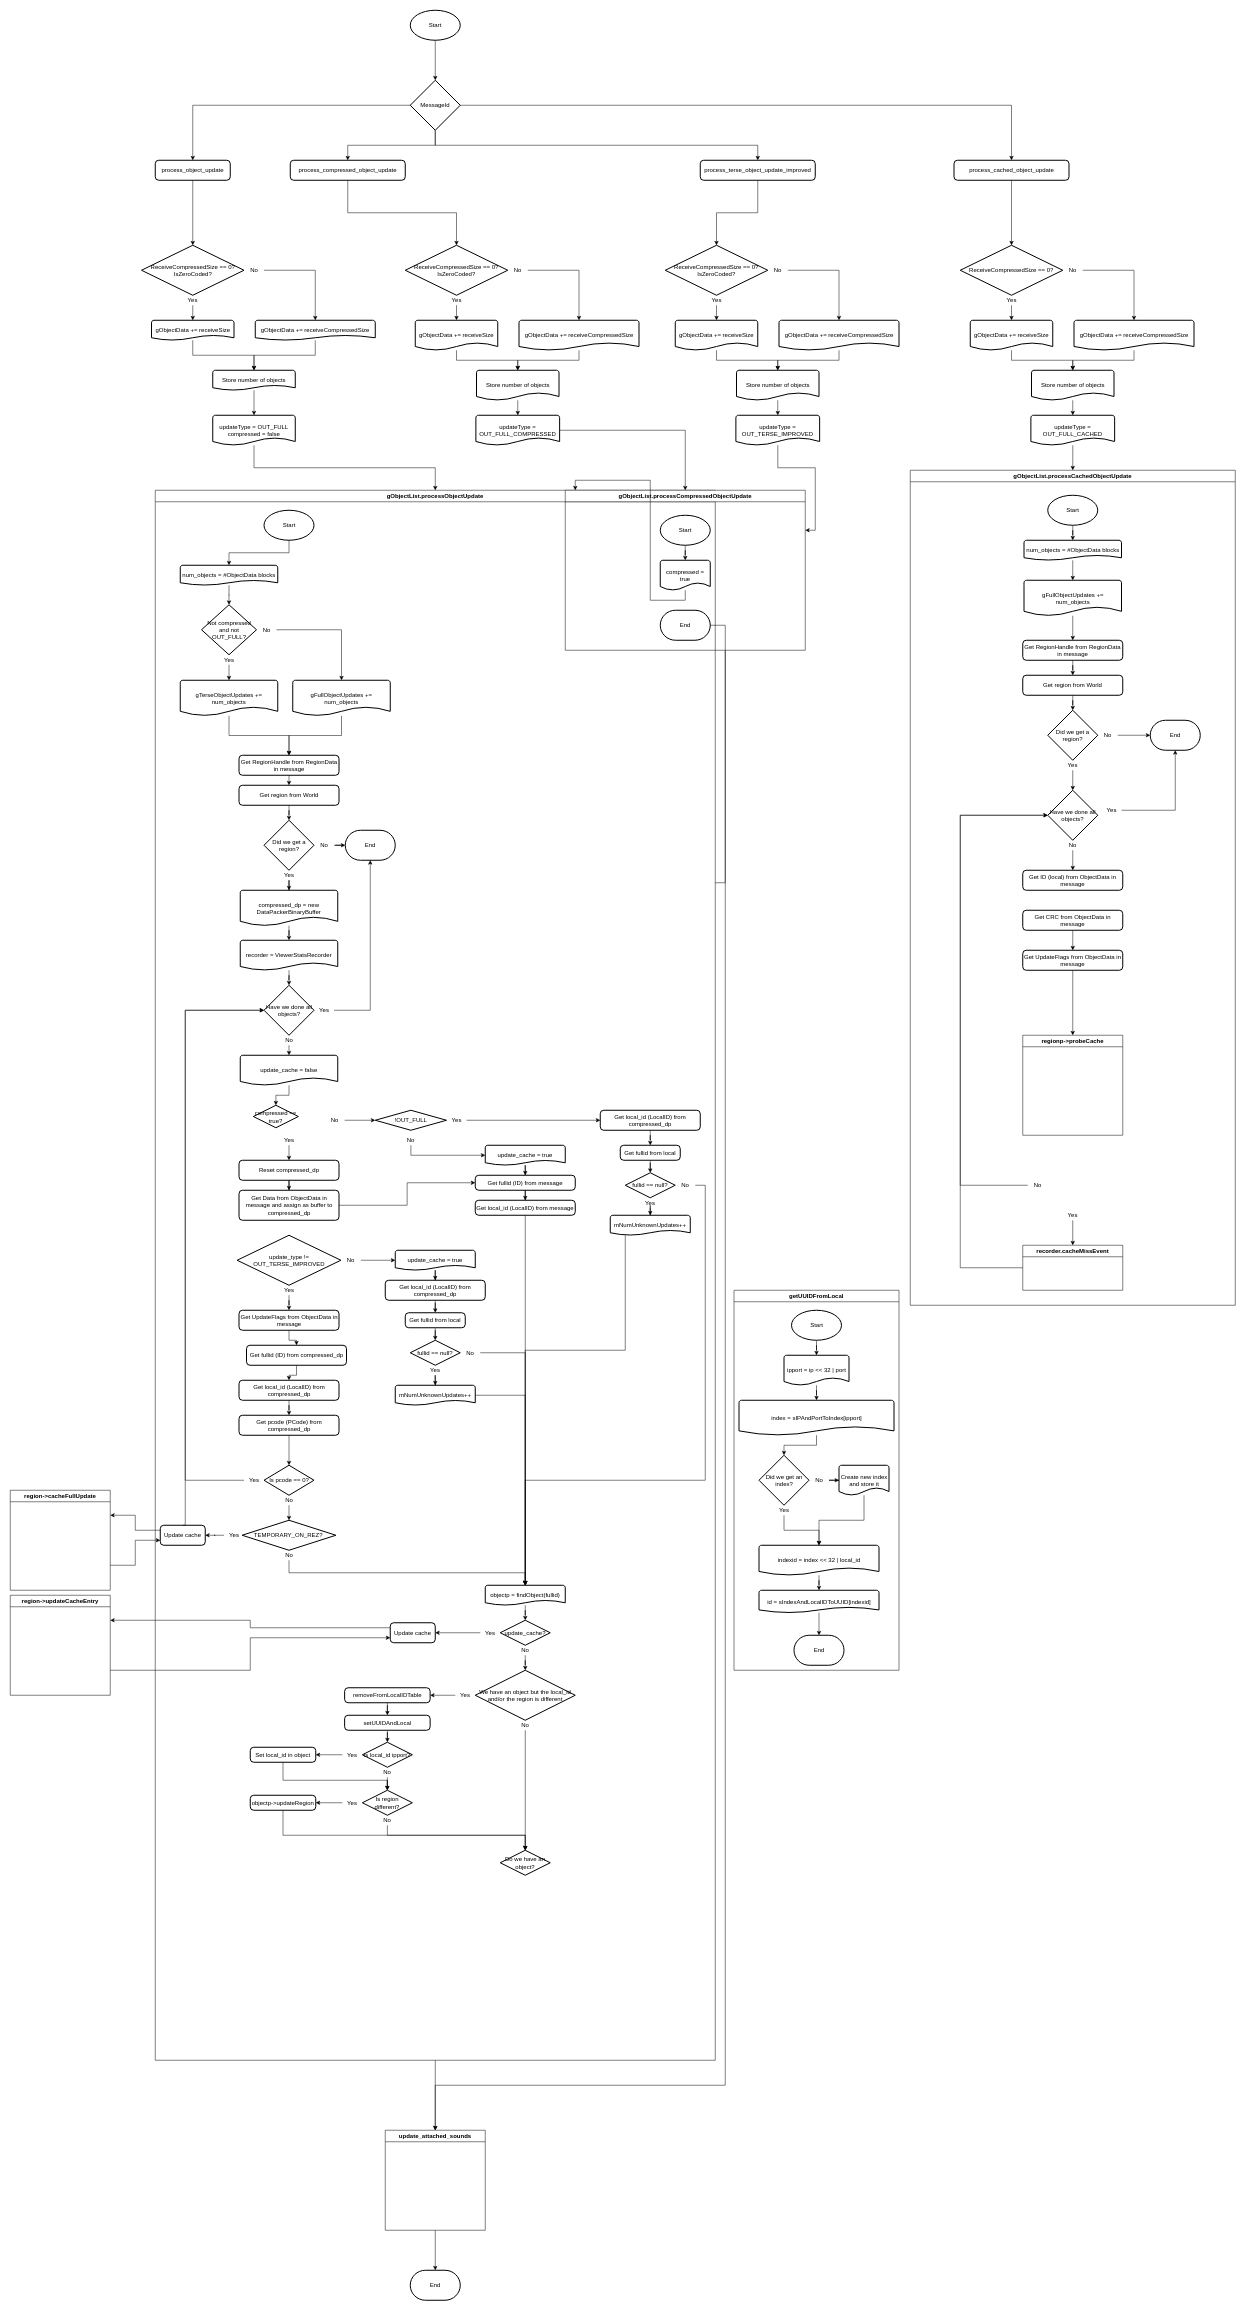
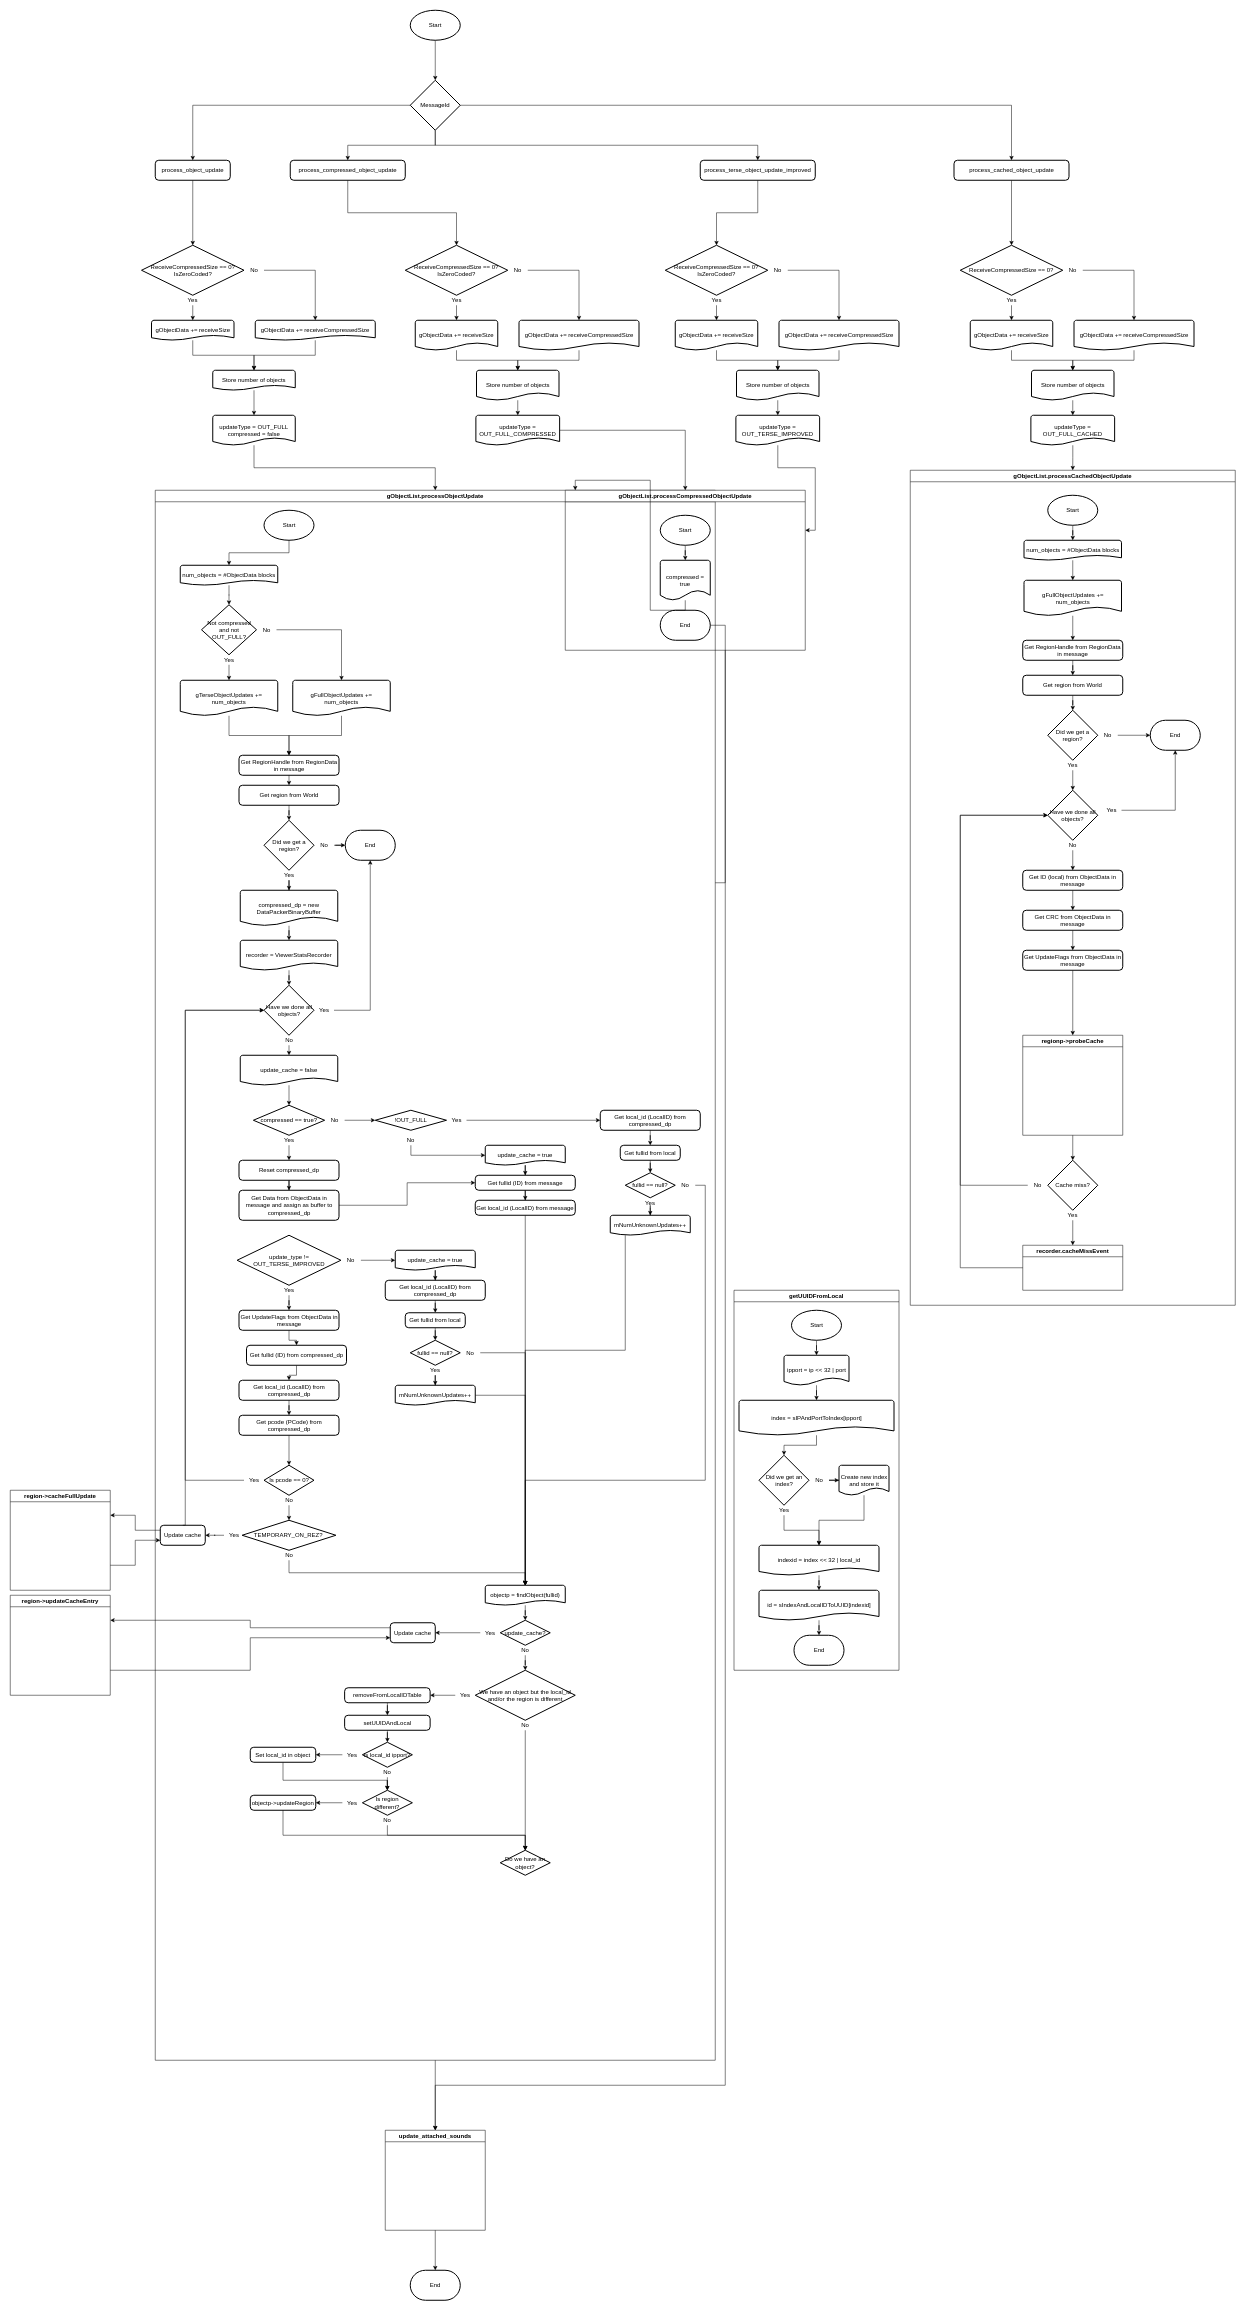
(685, 575) -> (685, 580)
none -> (1073, 905)
(276, 1117) -> (289, 1120)
none -> (1073, 1155)
none -> (1073, 1185)
(819, 1602) -> (819, 1605)
